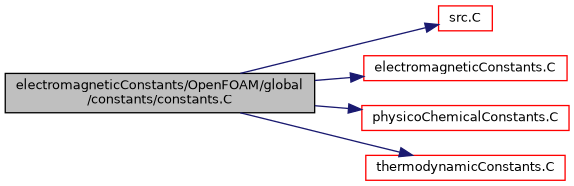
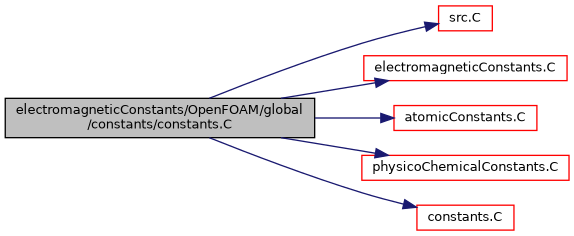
none -> (465, 118)
(465, 168) -> (465, 218)
